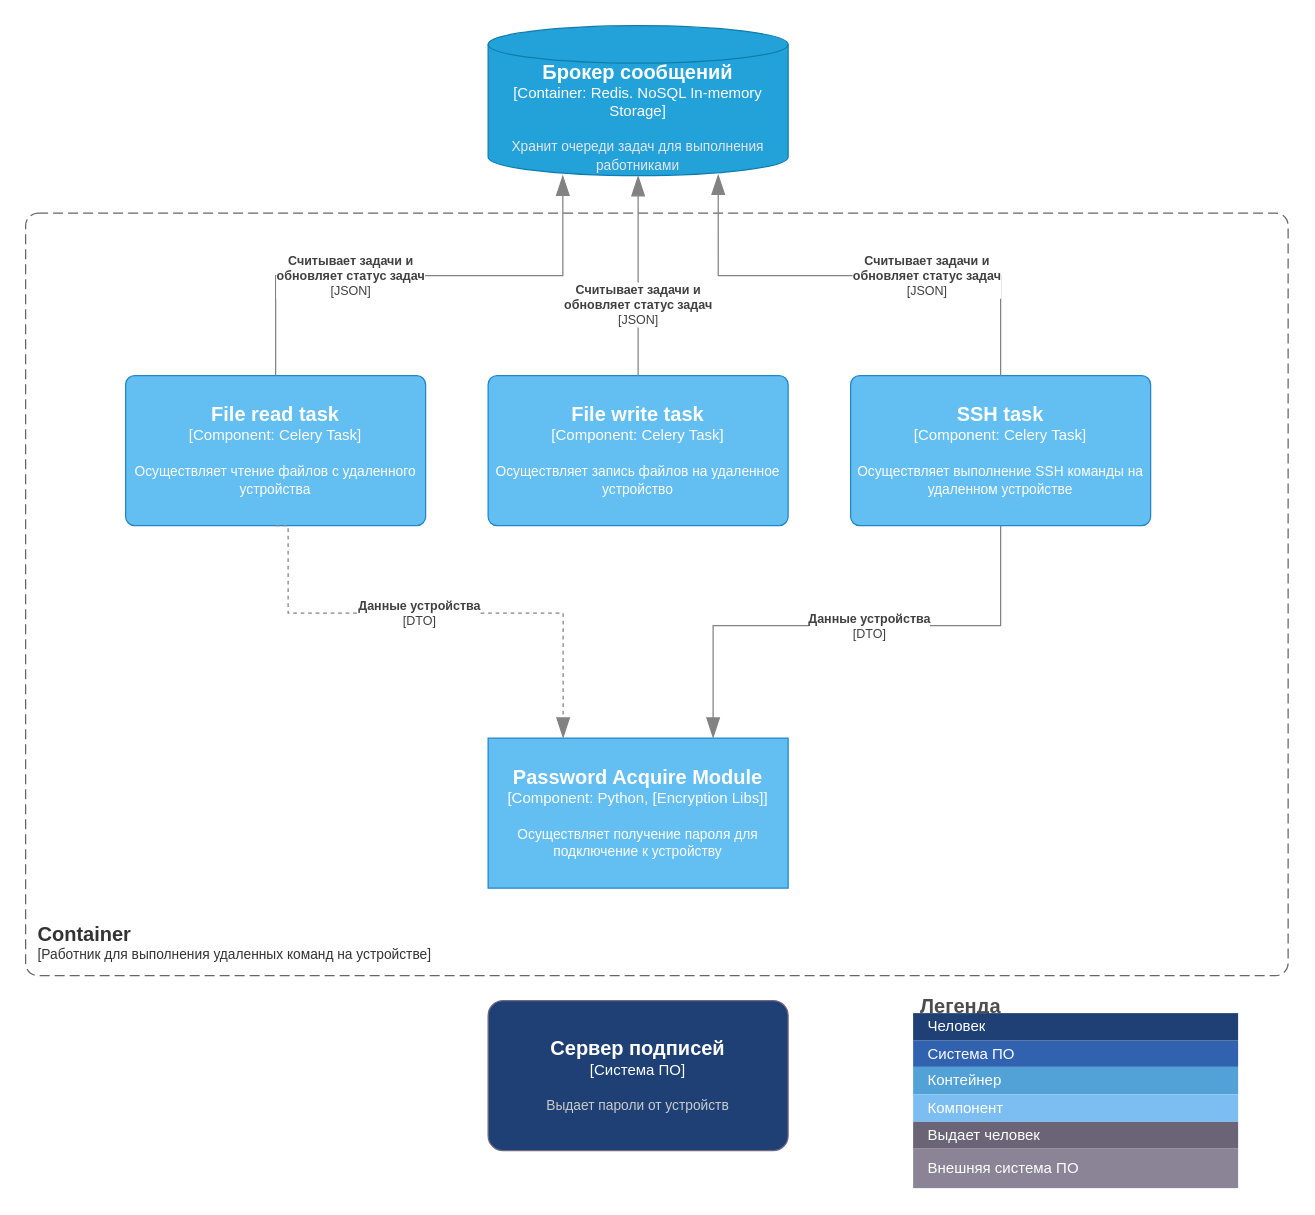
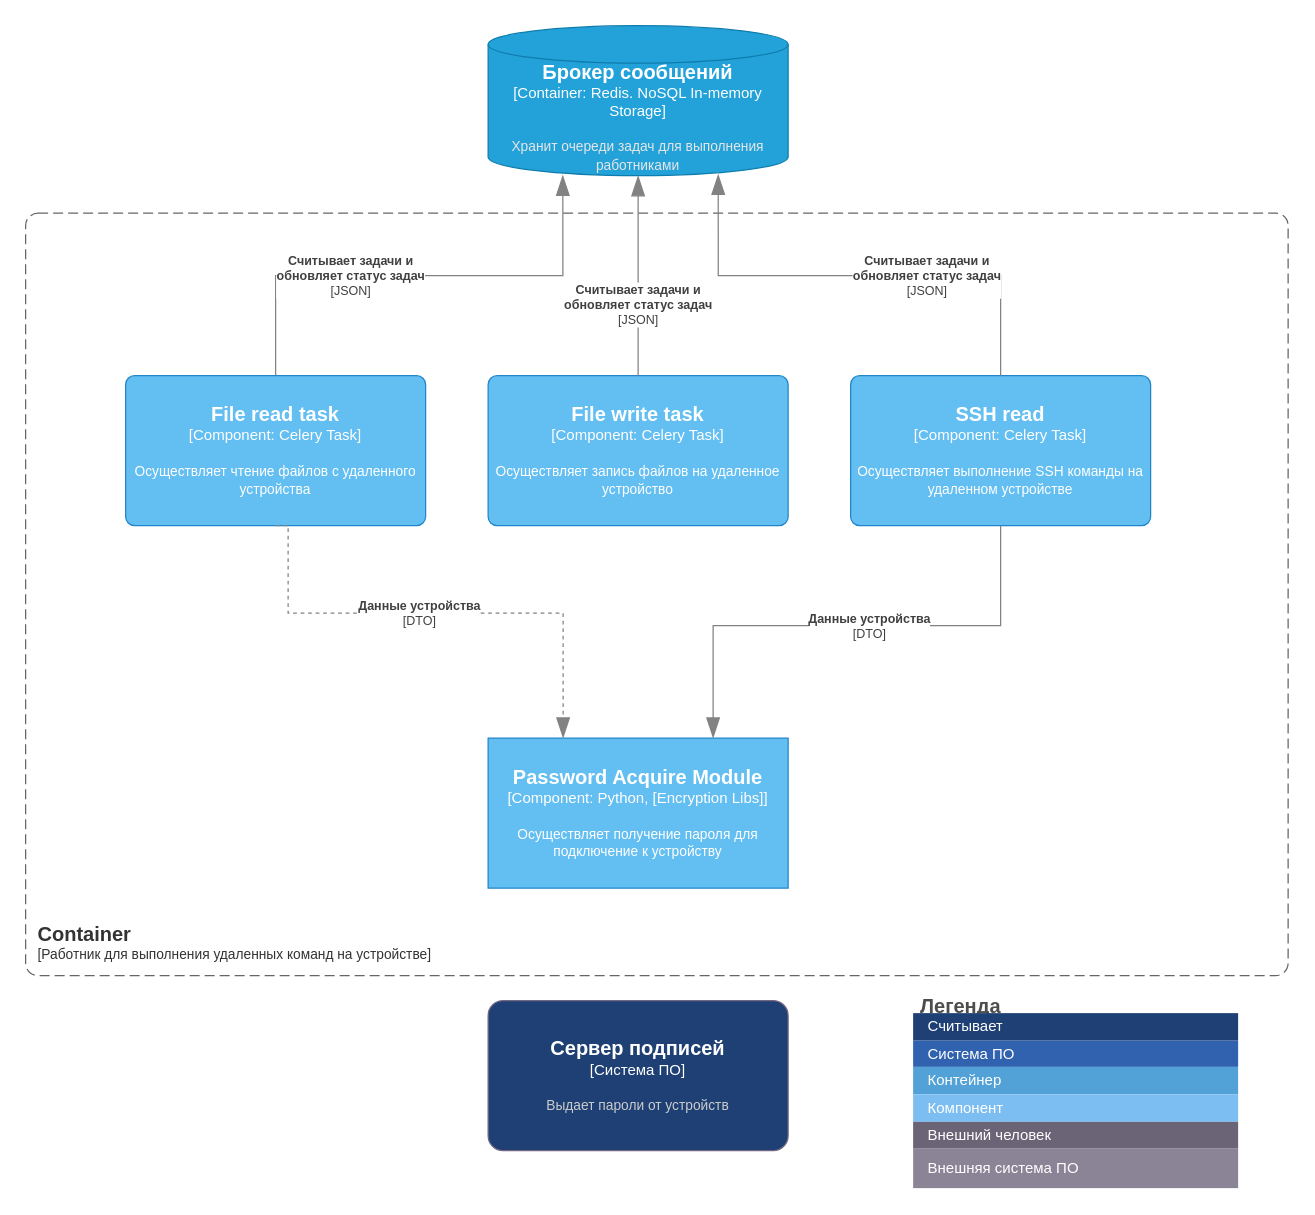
(1001, 451) -> (1001, 451)
(958, 1027) -> (966, 1027)
(985, 1136) -> (989, 1136)
